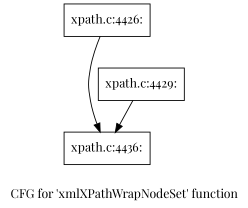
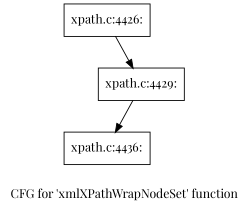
(89, 80) -> (122, 48)
